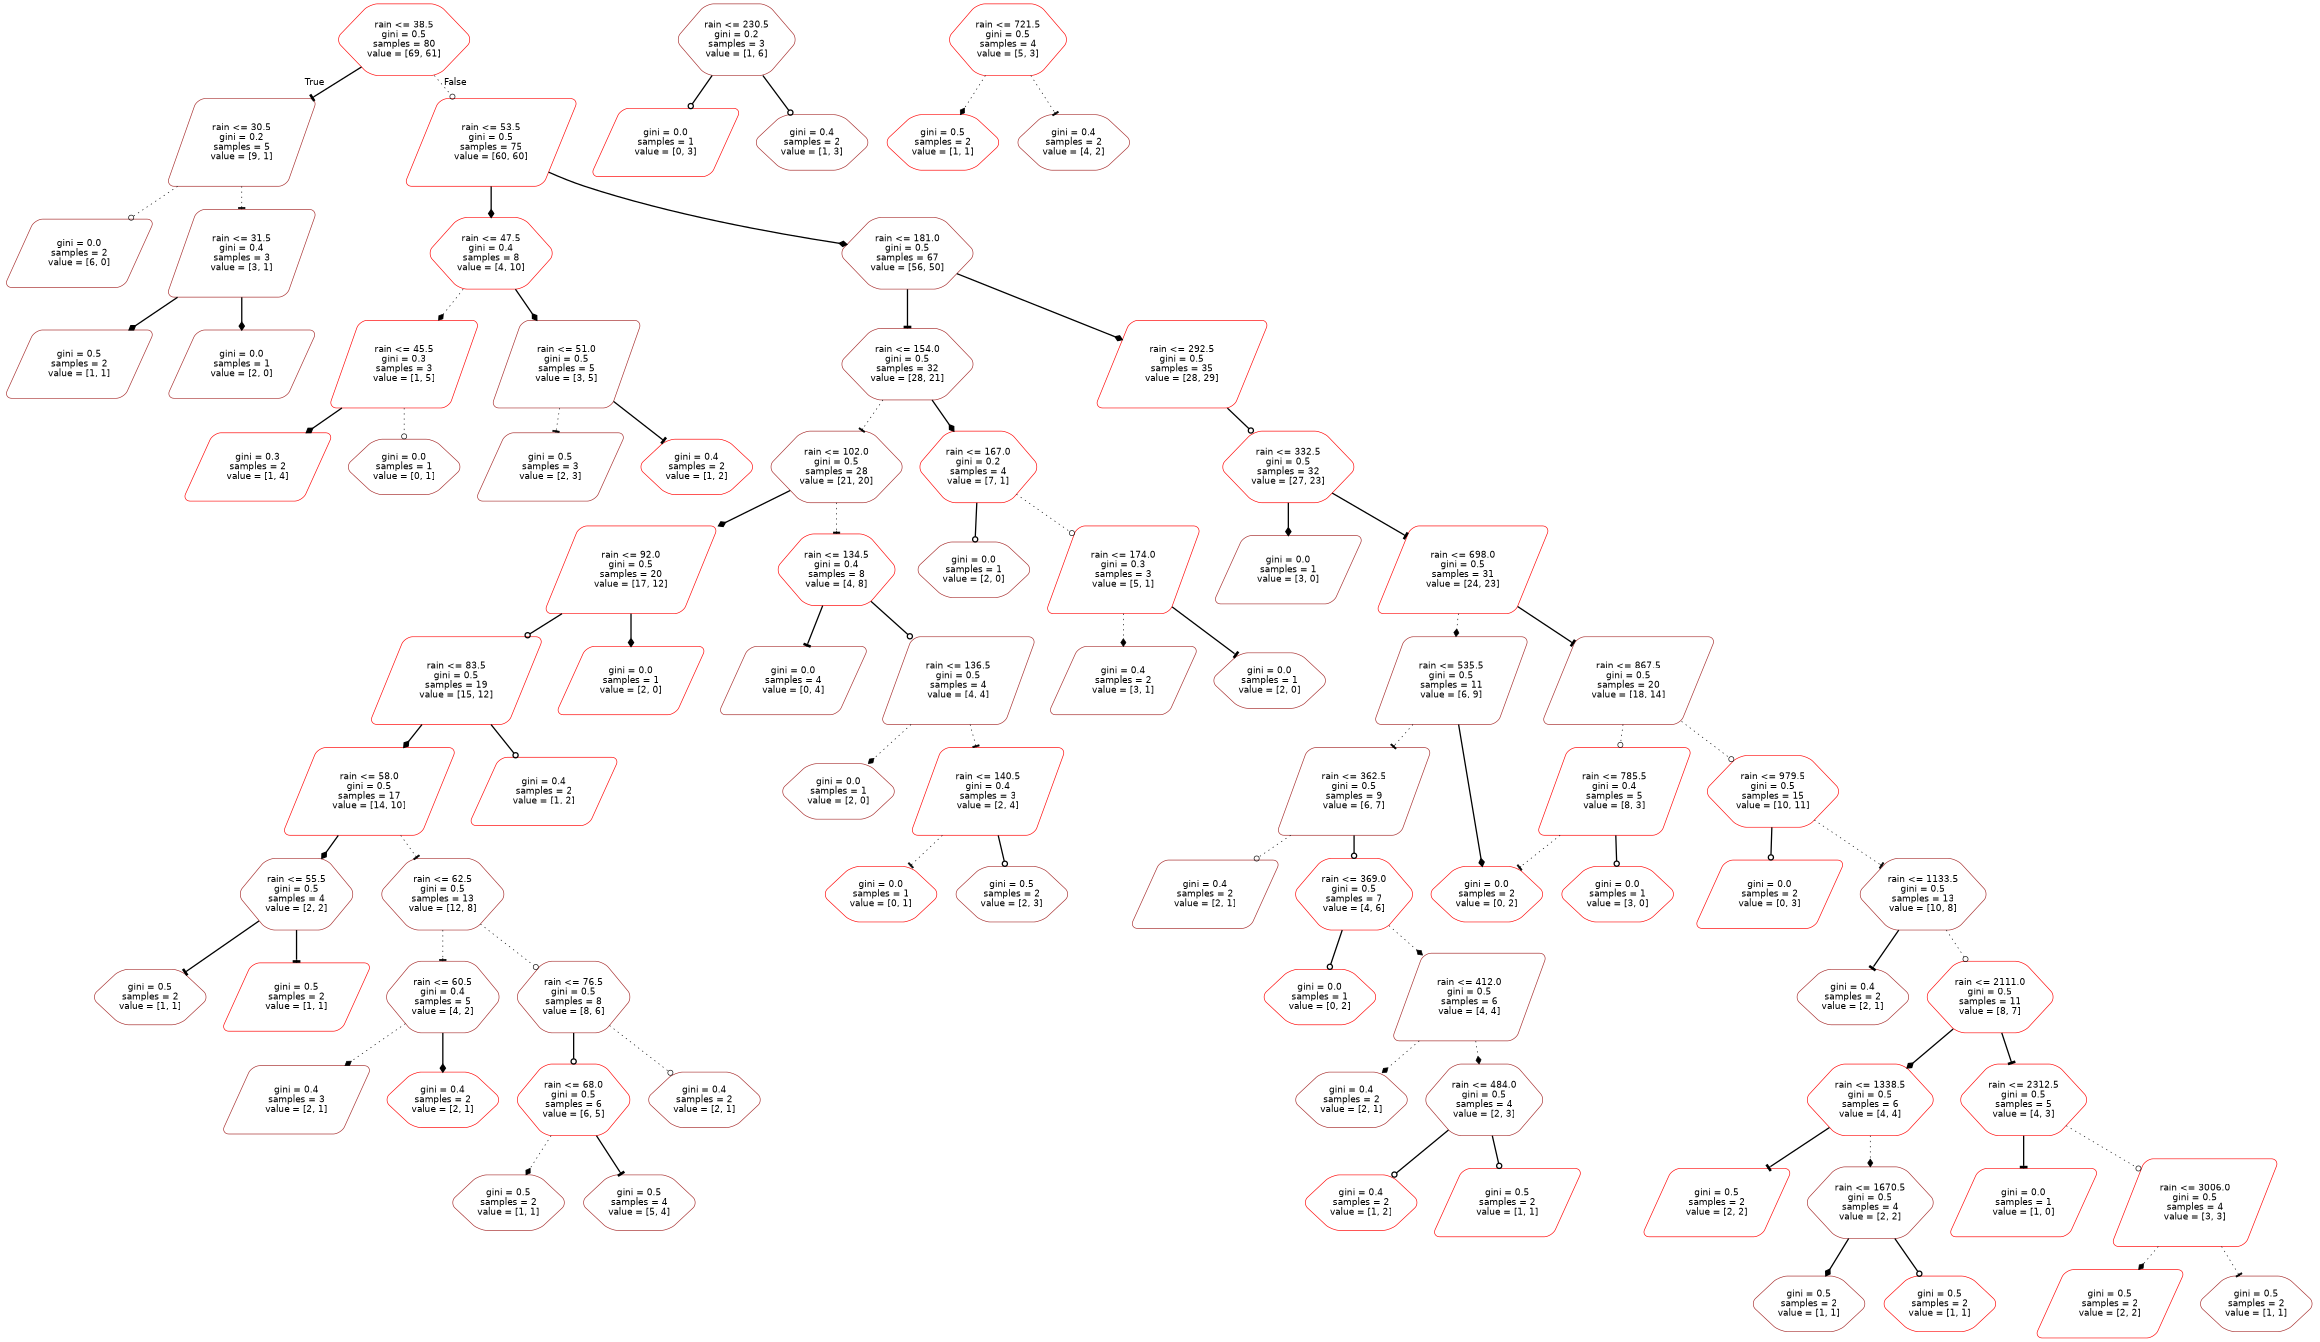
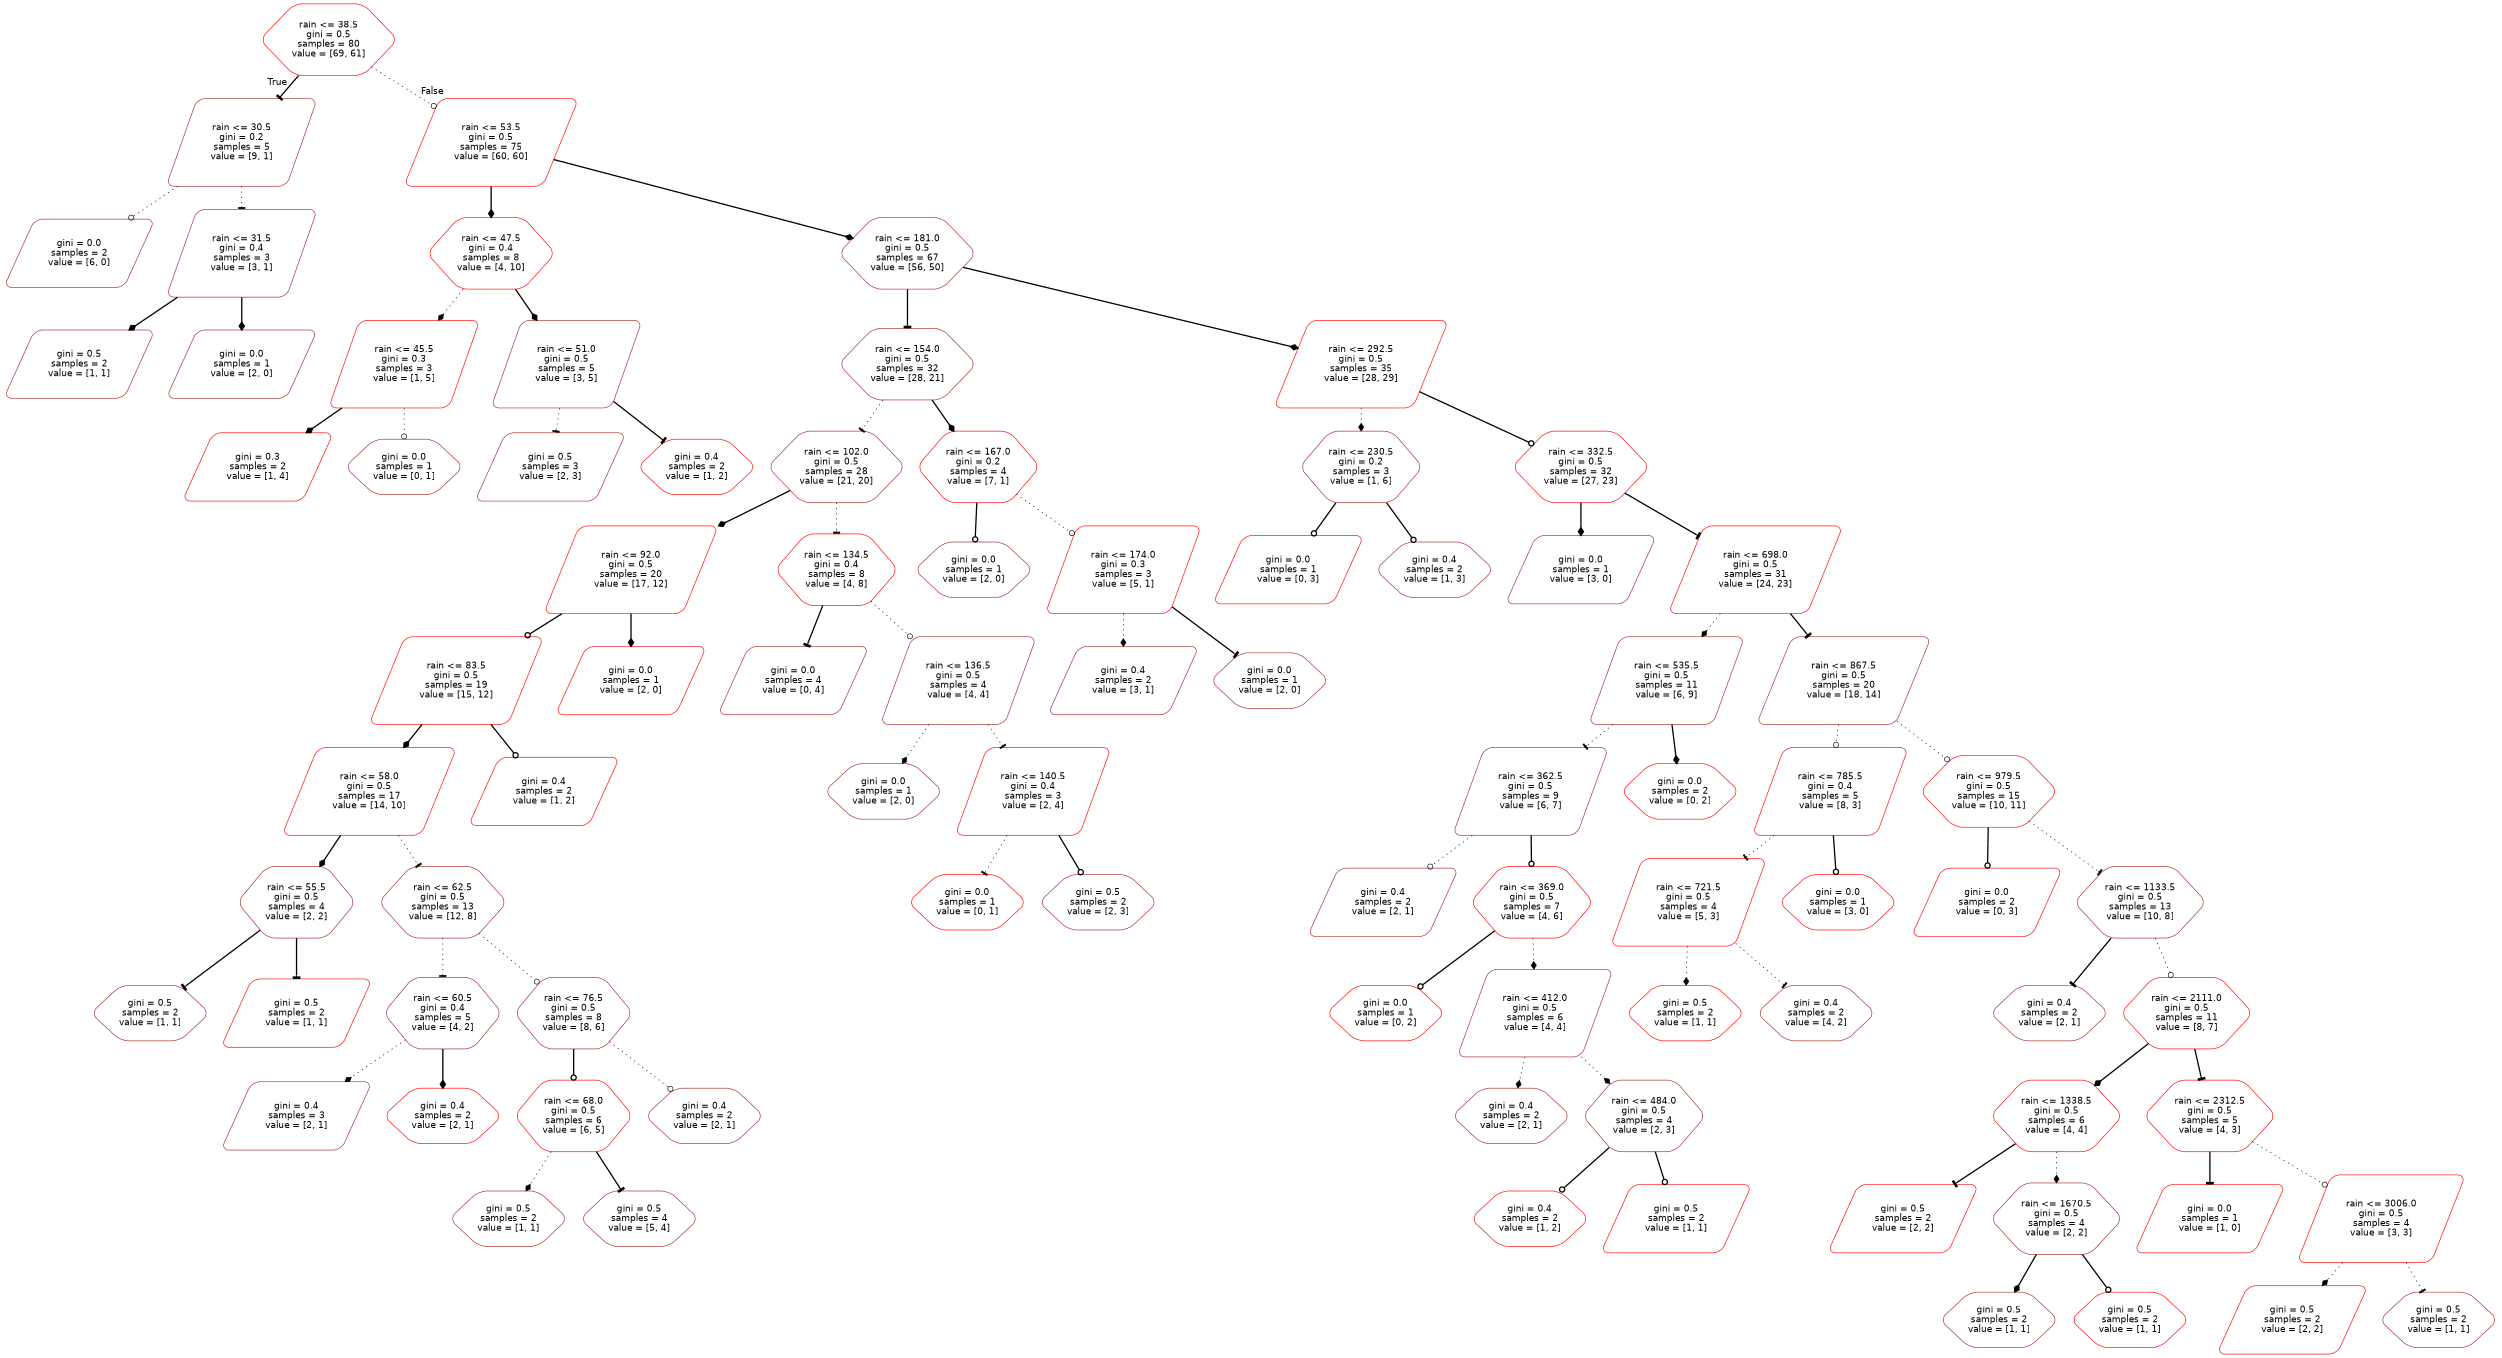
(1008, 40) -> (1689, 902)
none -> (1361, 416)
(889, 618) -> (890, 618)
(1541, 851) -> (1761, 846)
